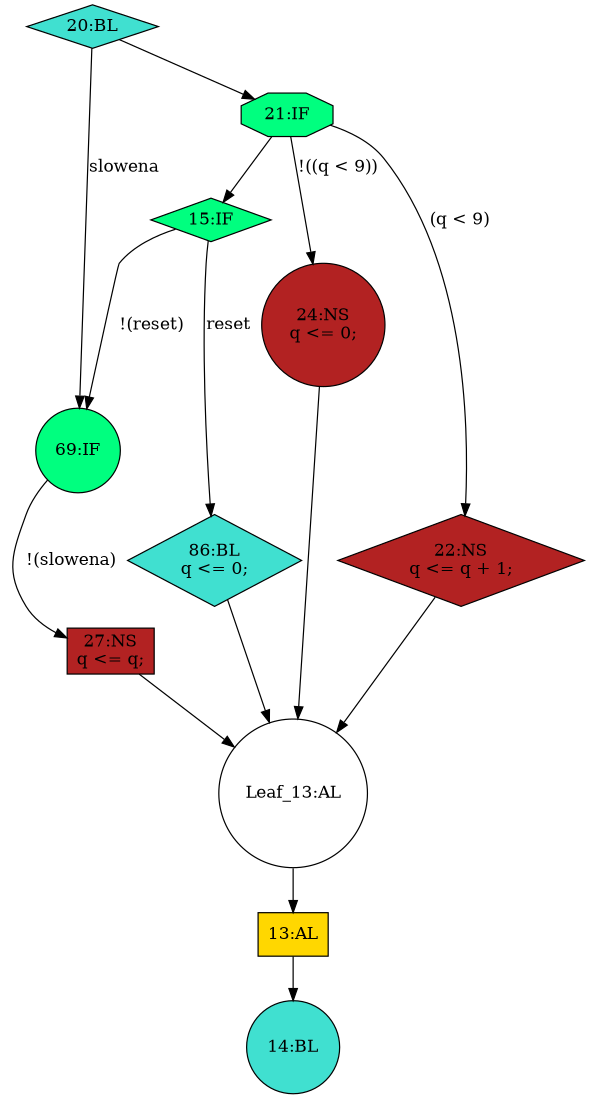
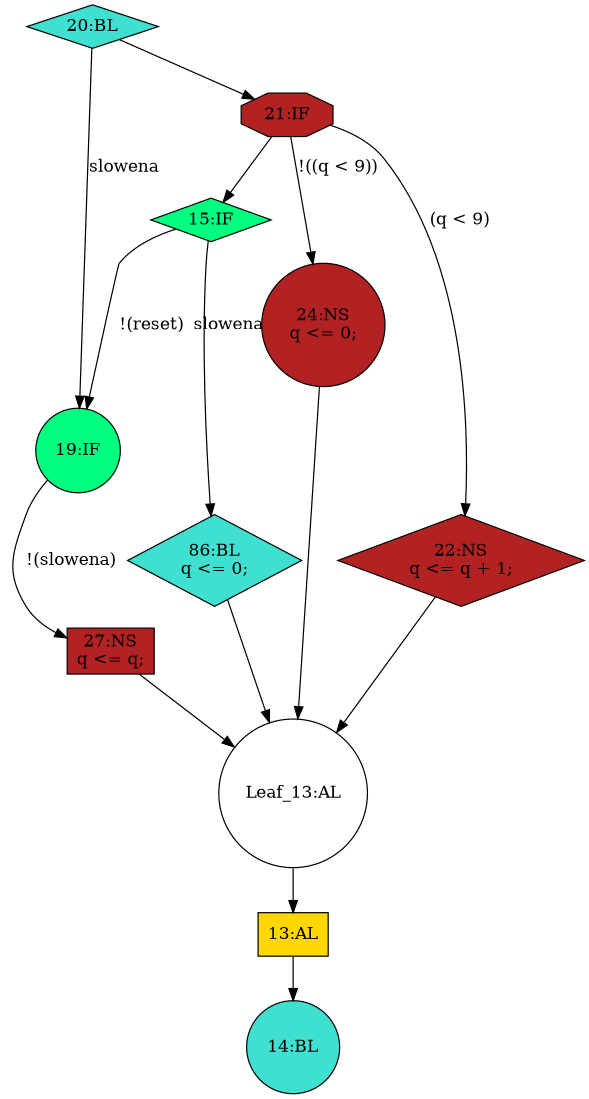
(287, 115) -> (287, 115)
(228, 325) -> (228, 325)
(78, 451) -> (78, 451)
